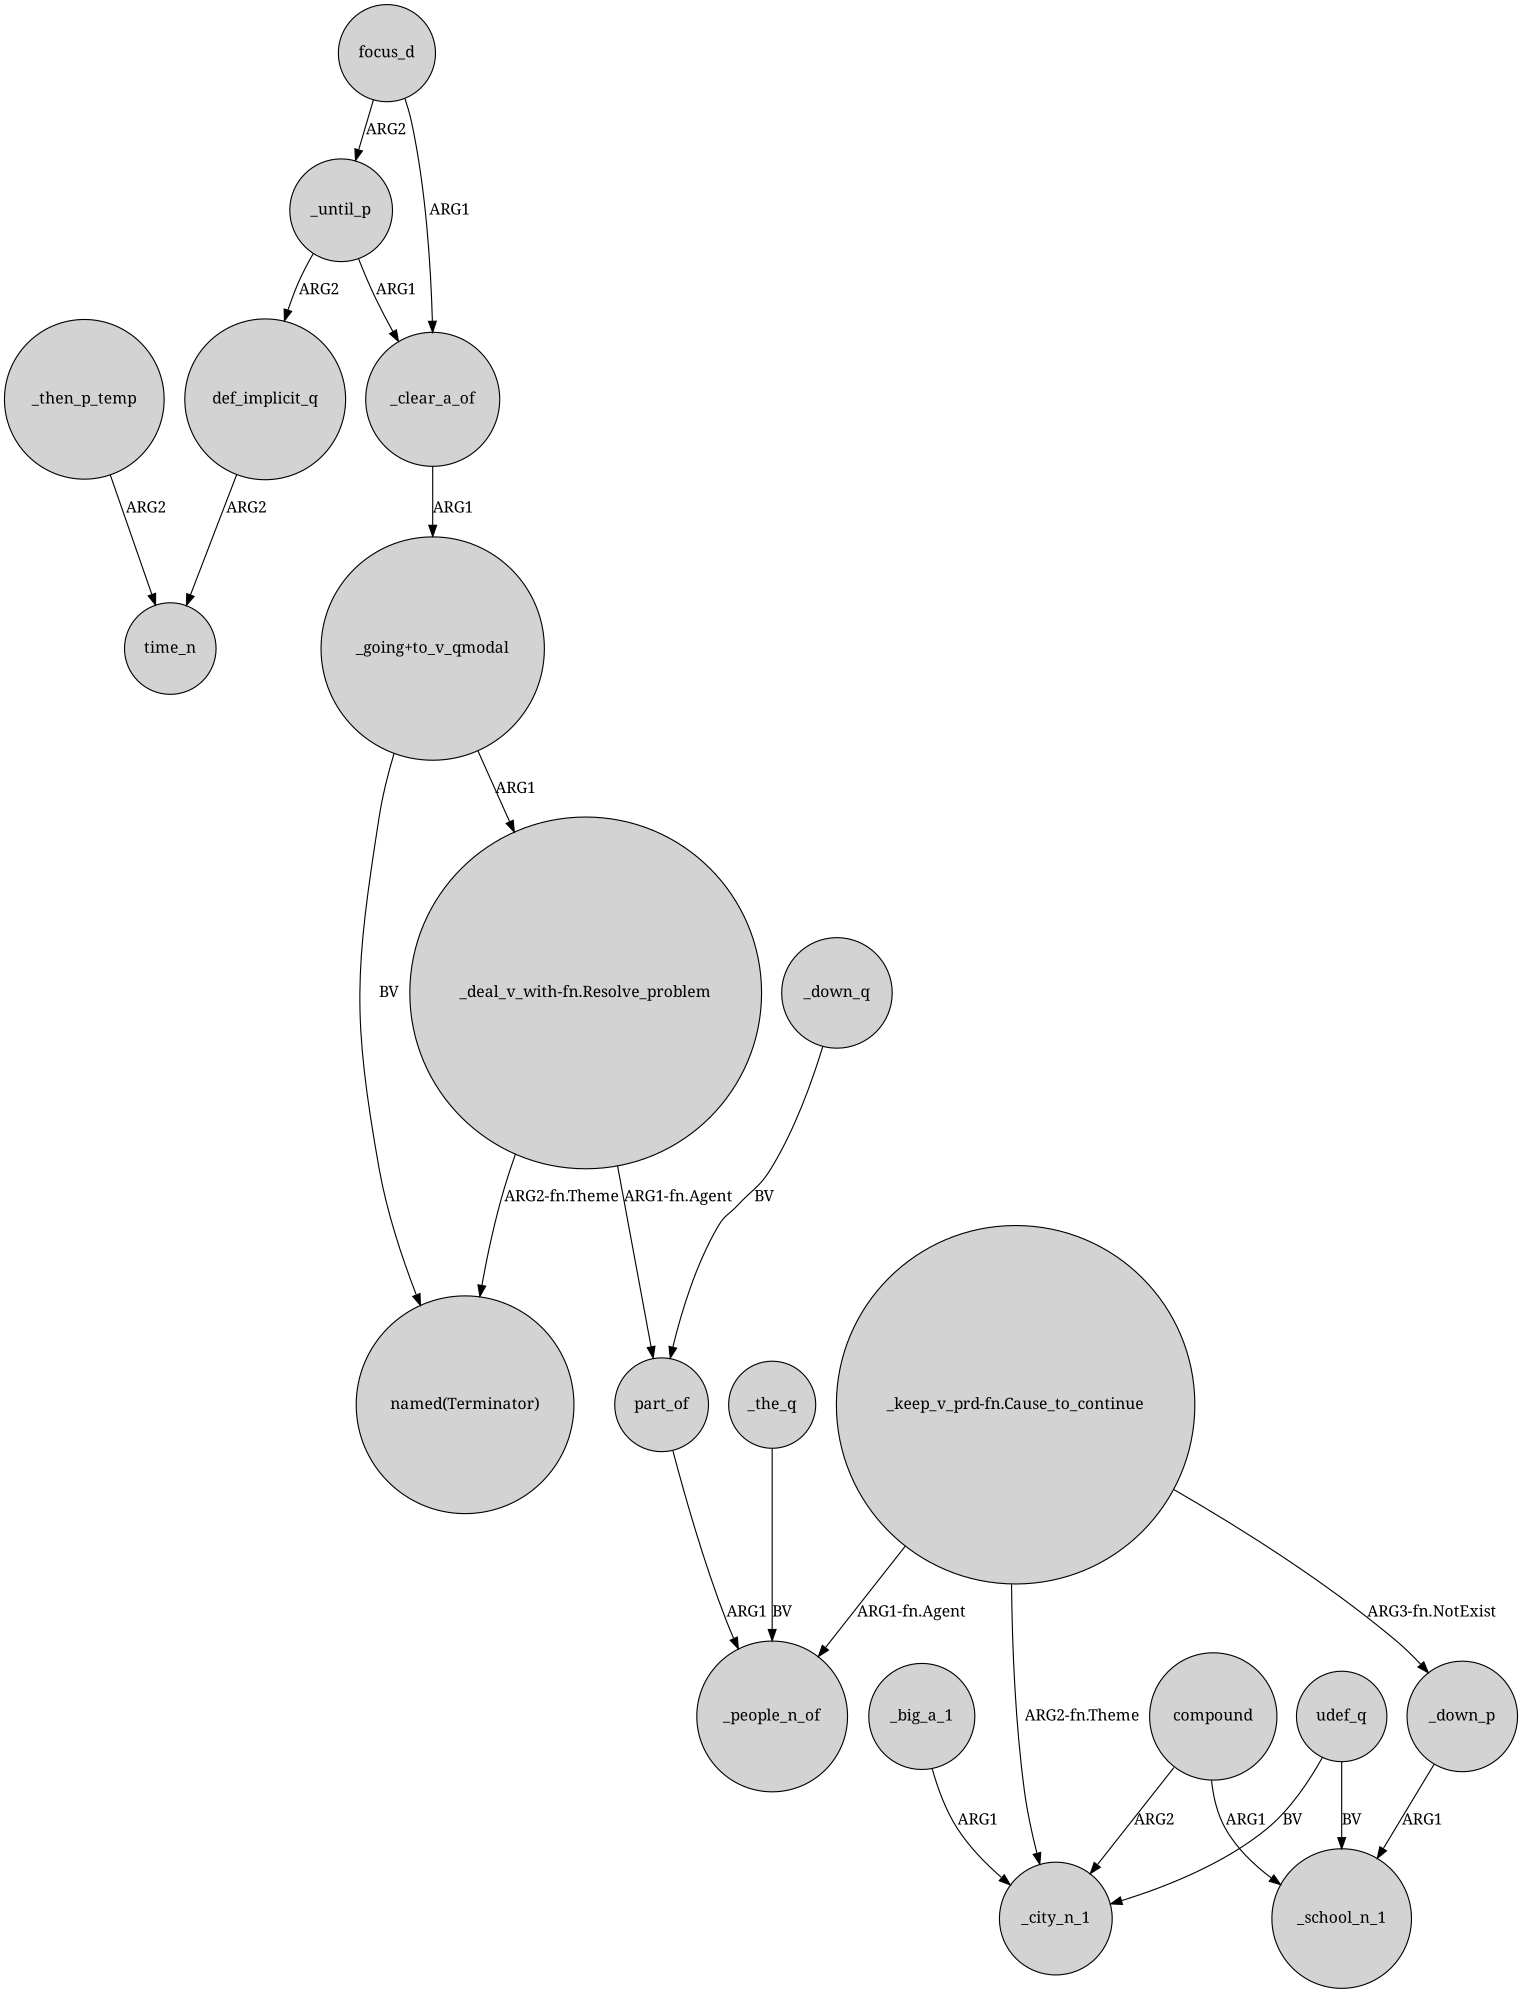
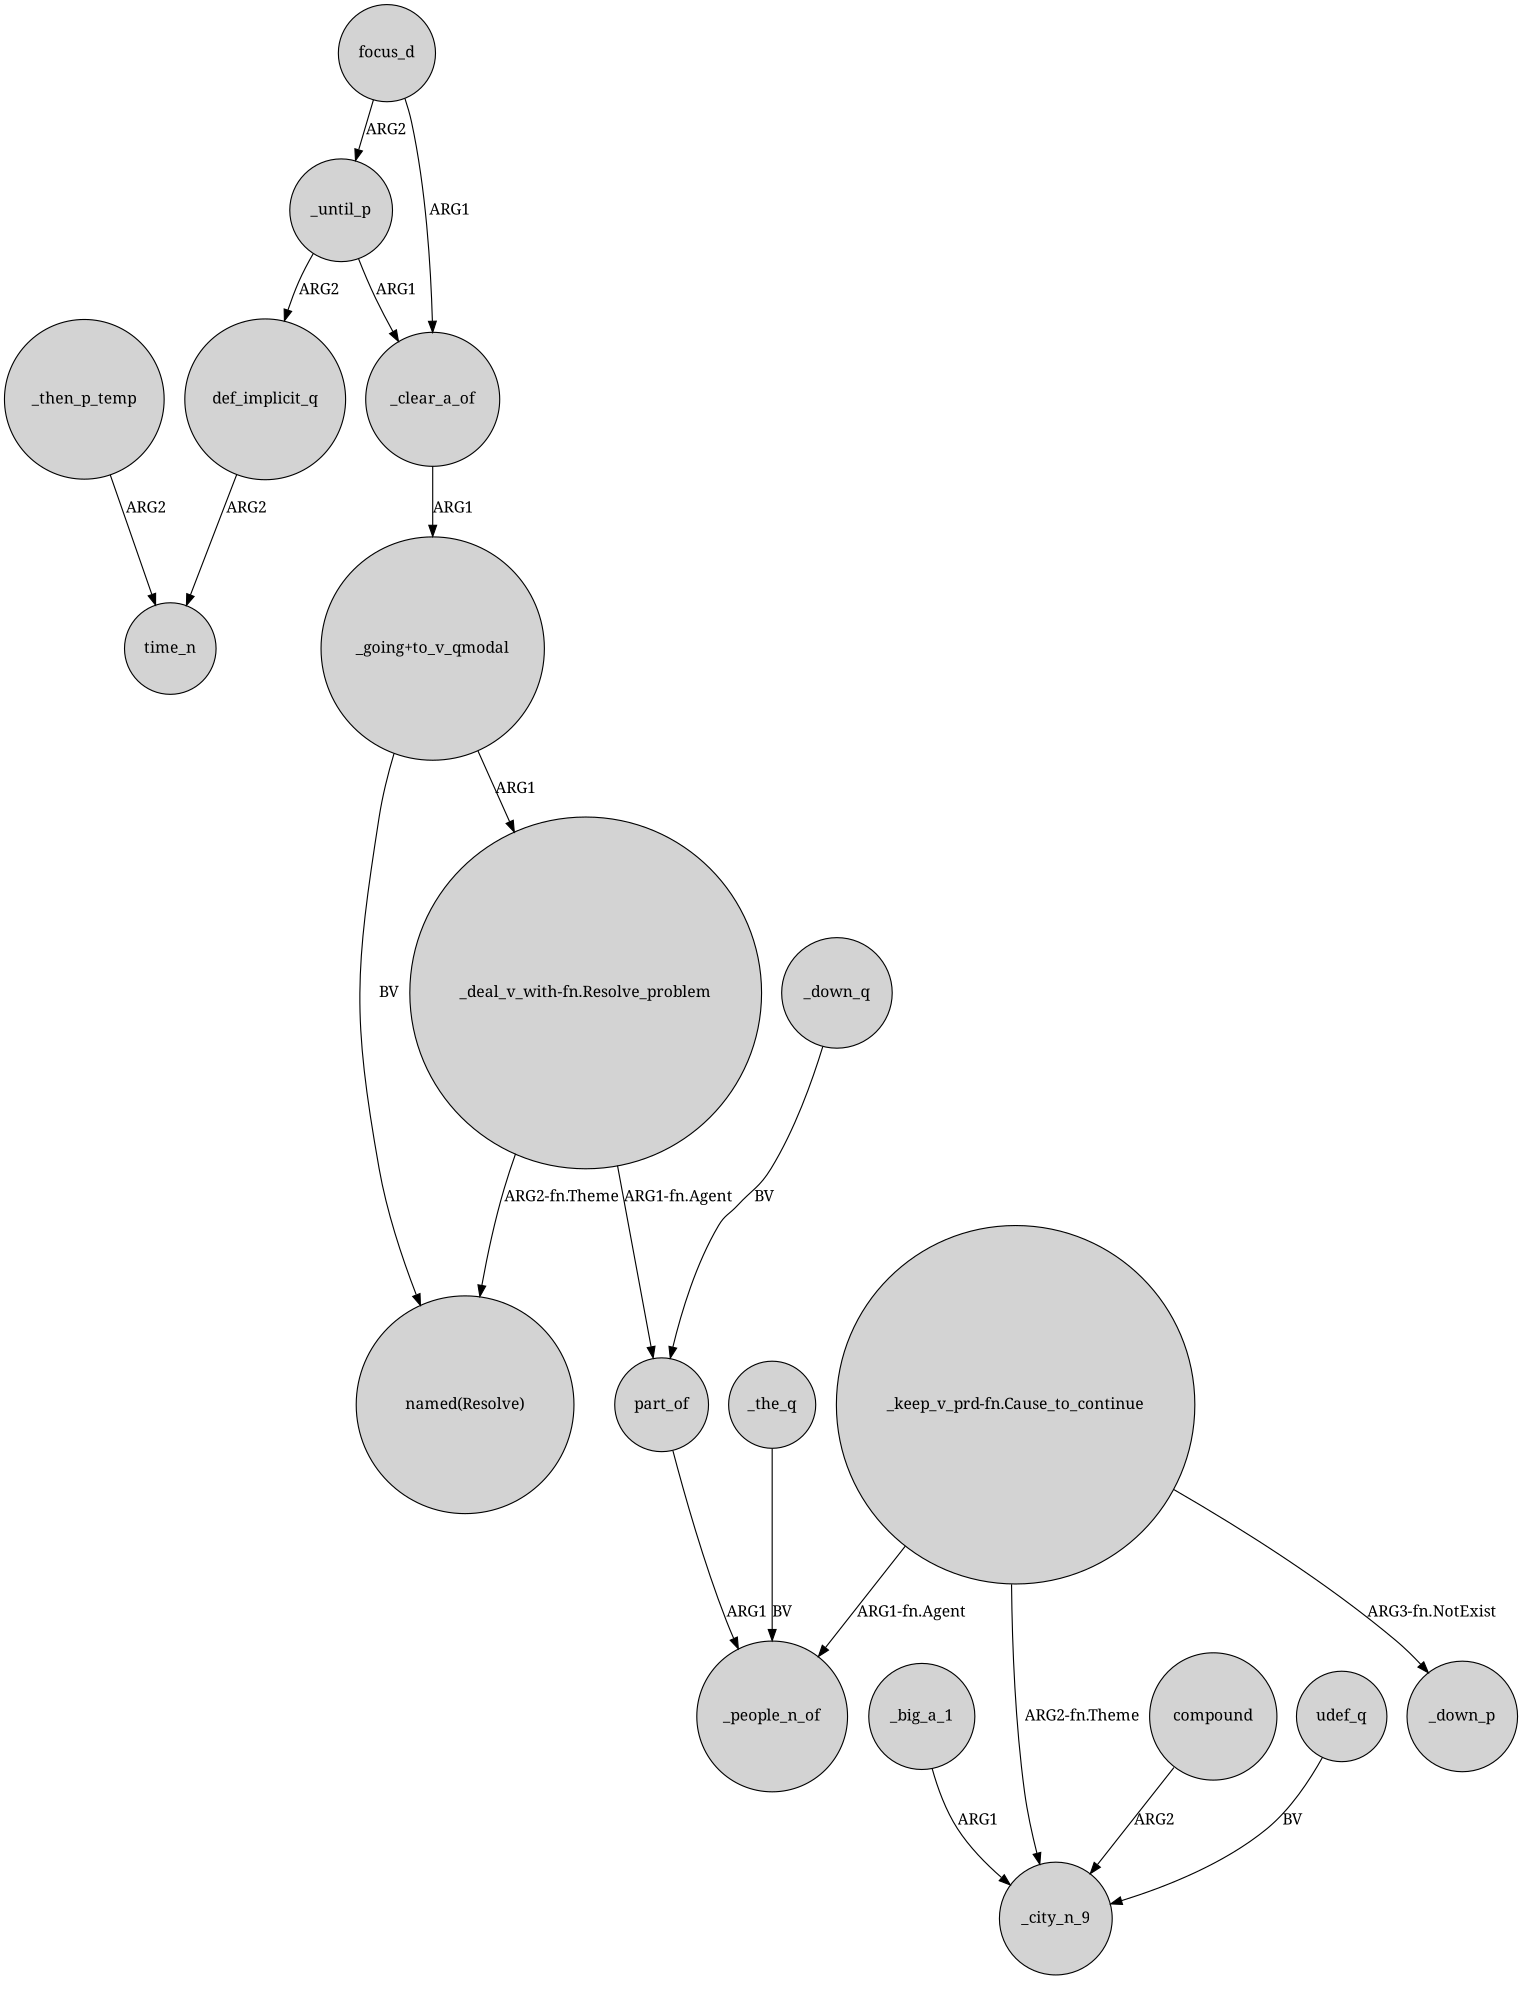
(465, 1405) -> (465, 1405)
(1056, 1919) -> (1056, 1919)
(1342, 1919) -> none
